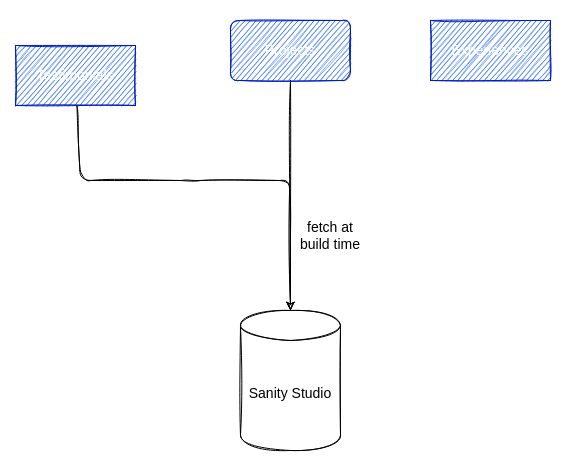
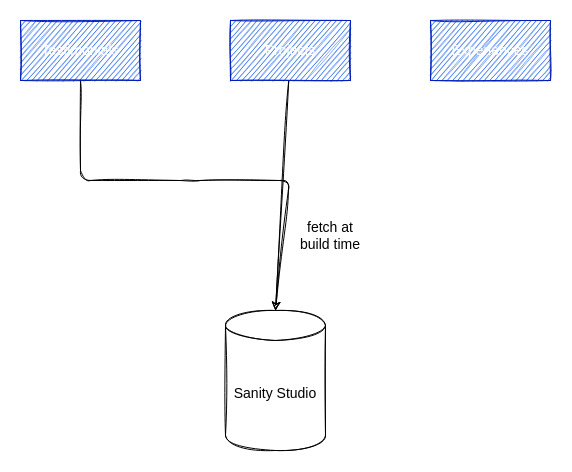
(291, 51) -> (291, 51)
(76, 76) -> (81, 51)
(291, 381) -> (276, 381)
